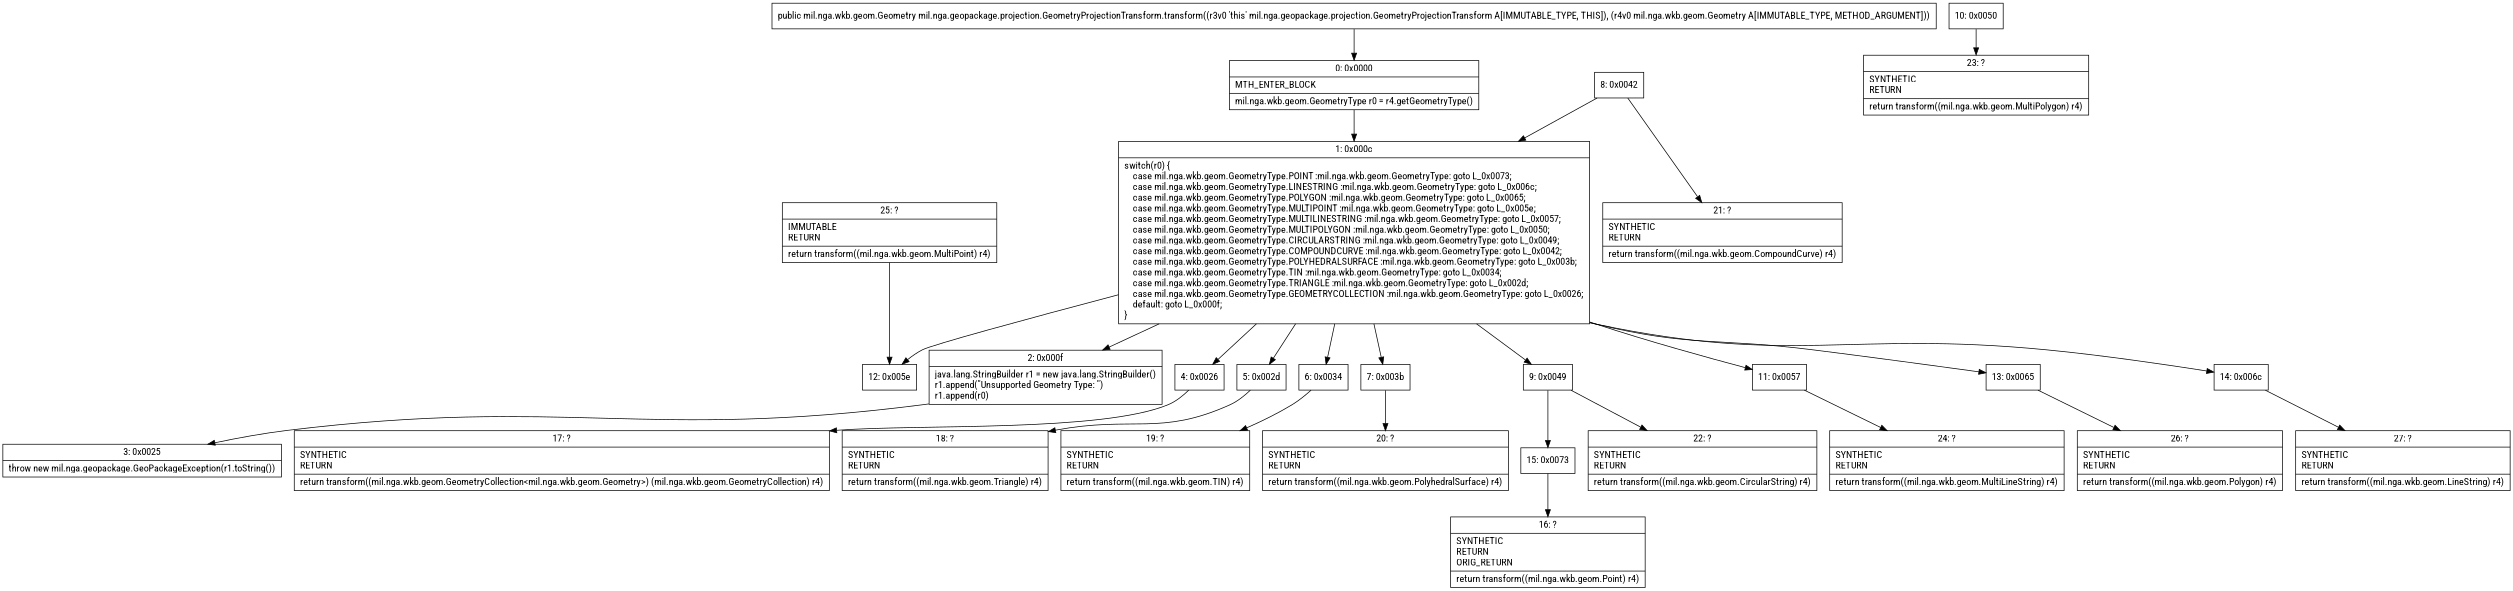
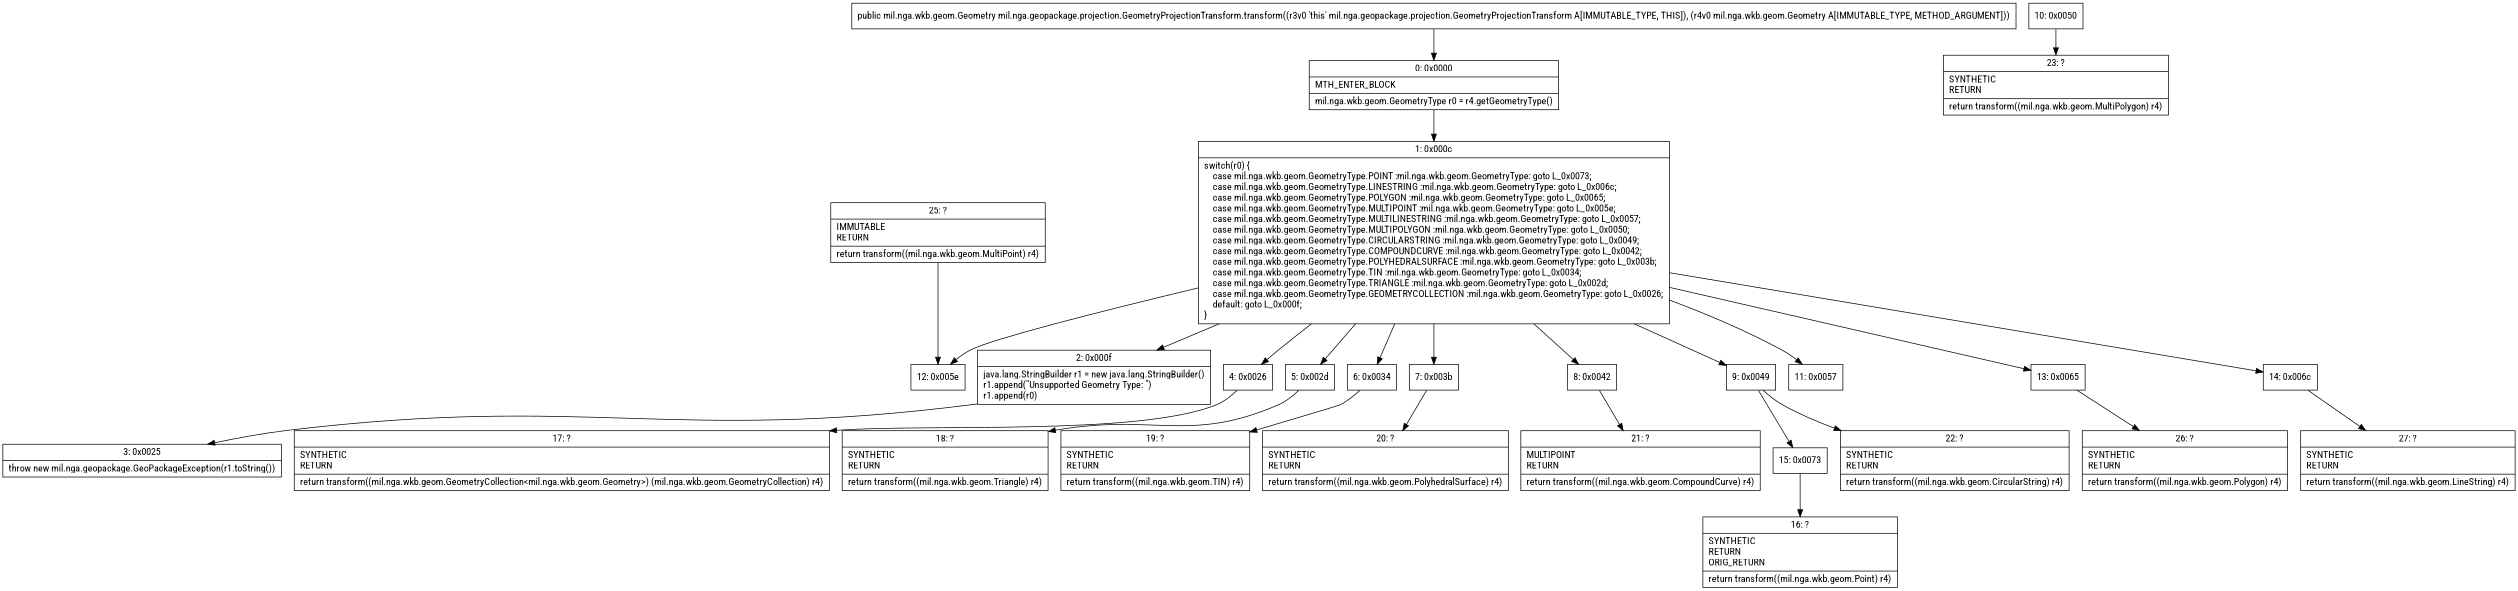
(1561, 118) -> (1554, 342)
(1632, 227) -> (1551, 455)
(1947, 461) -> none
